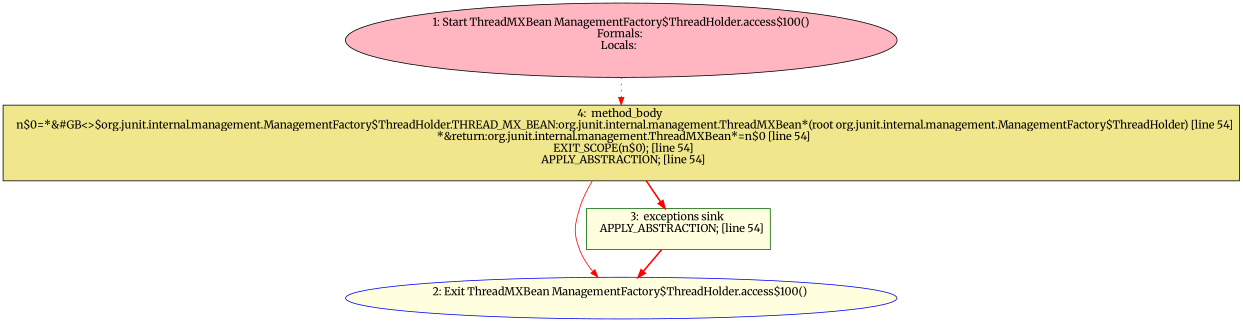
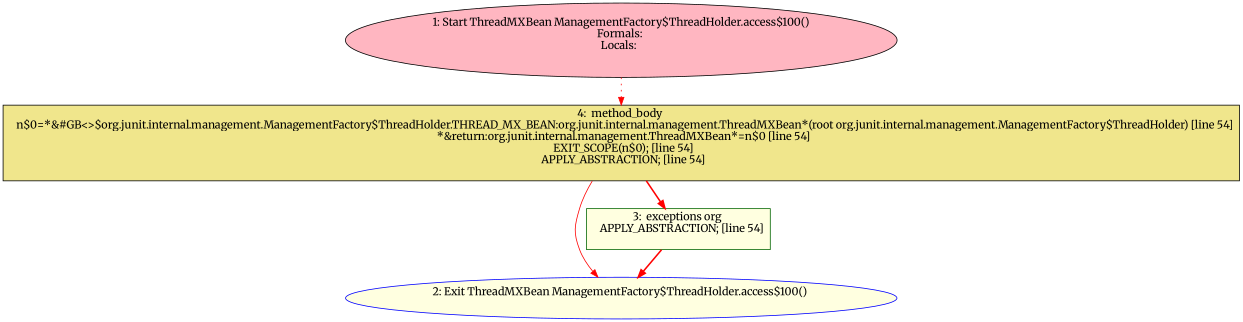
(678, 229) -> (678, 229)
